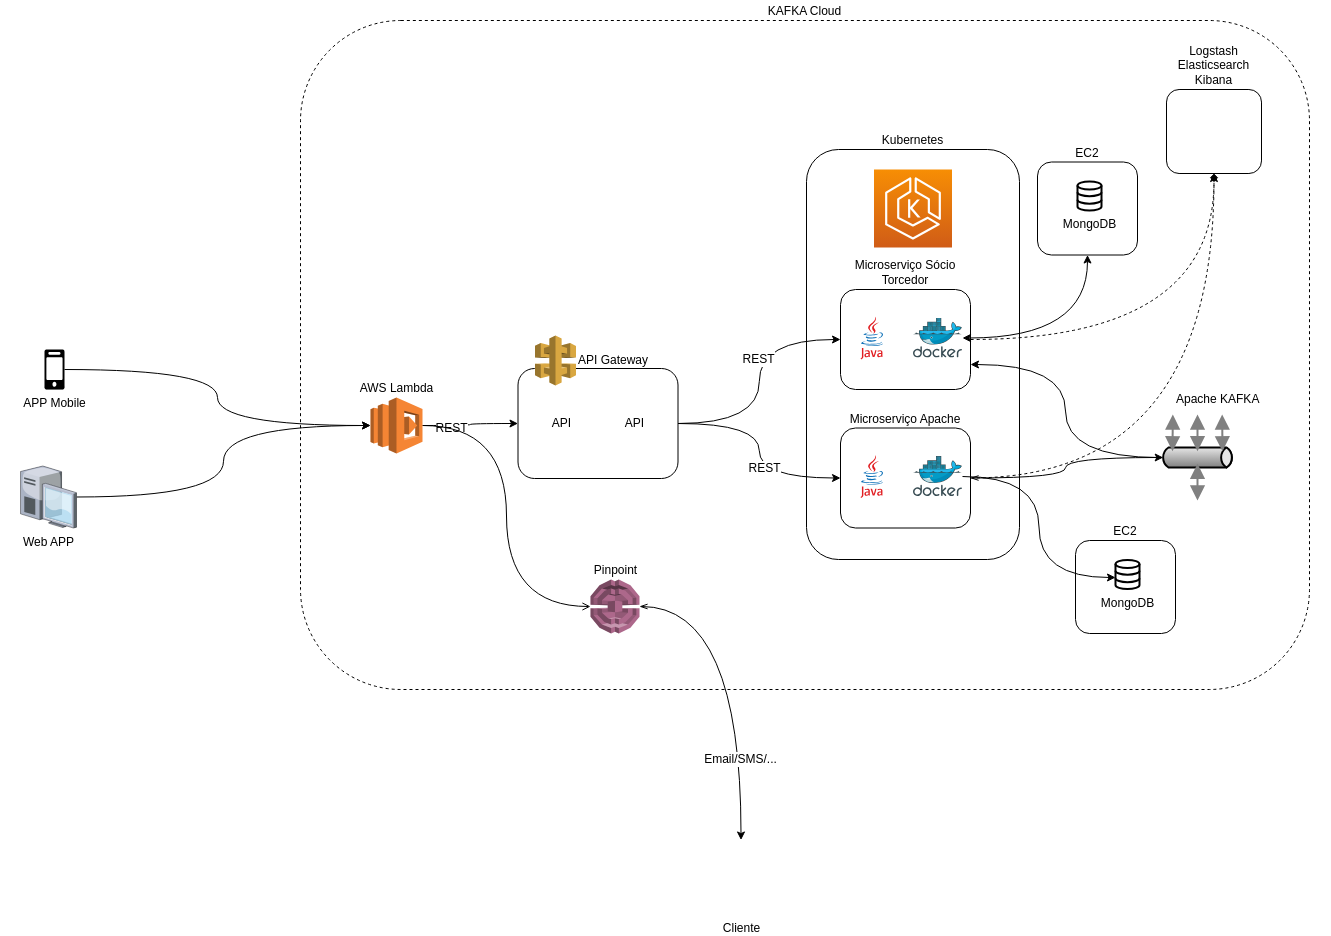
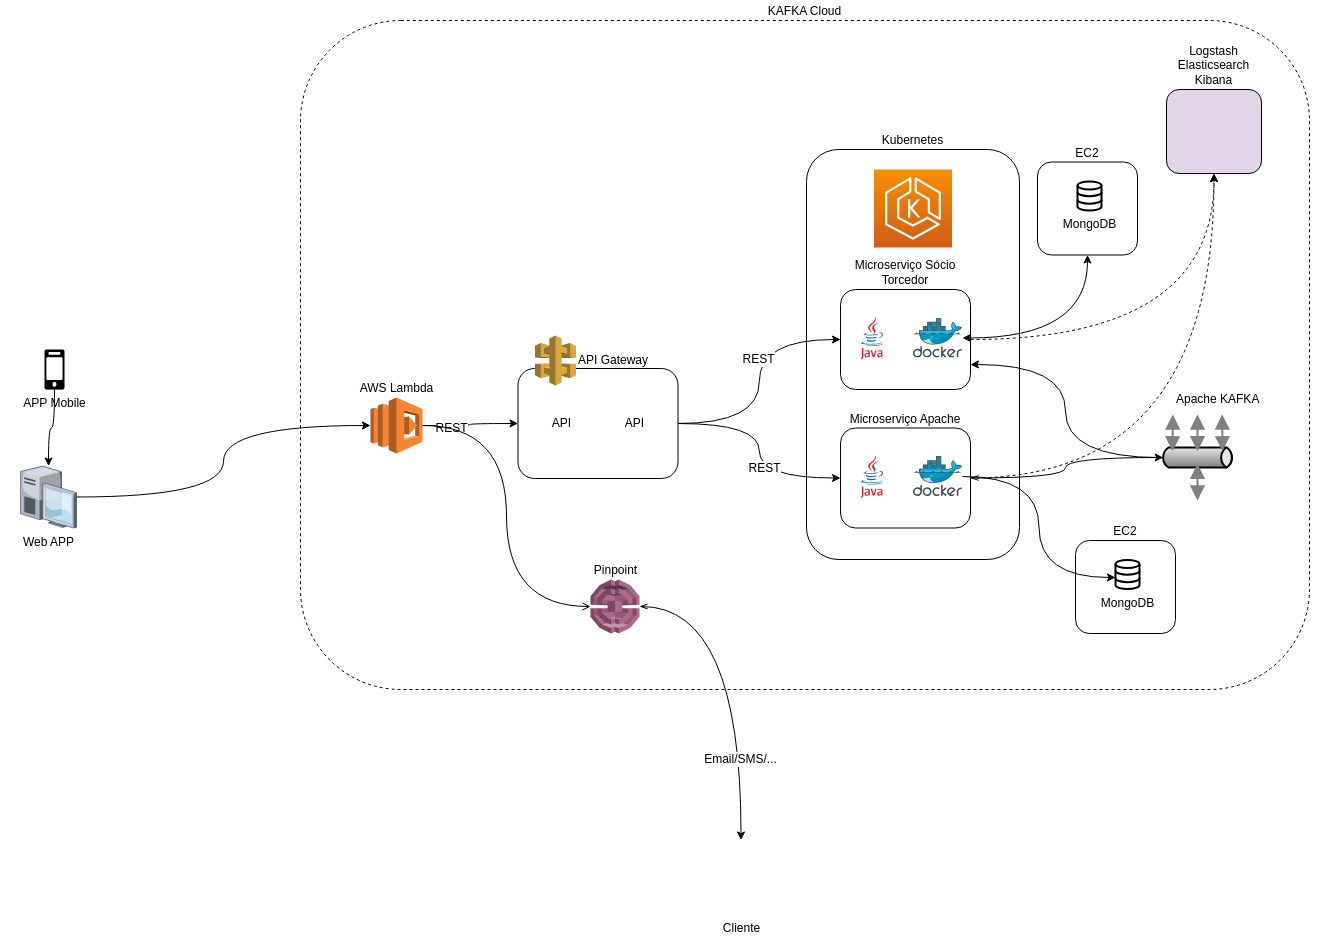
(1214, 132) -> (1214, 132)
(1184, 272) -> (1184, 272)
(195, 380) -> (53, 424)
